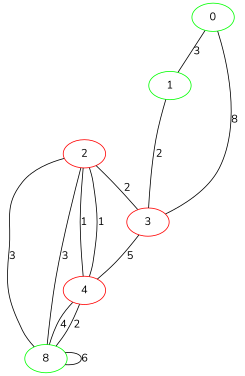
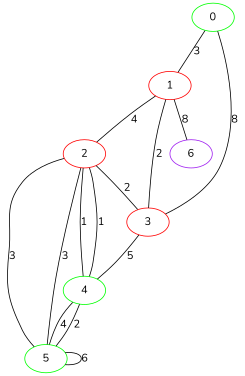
(170, 86) -> (170, 86)
none -> (125, 118)
none -> (191, 154)
(84, 290) -> (84, 290)
(46, 359) -> (46, 359)
